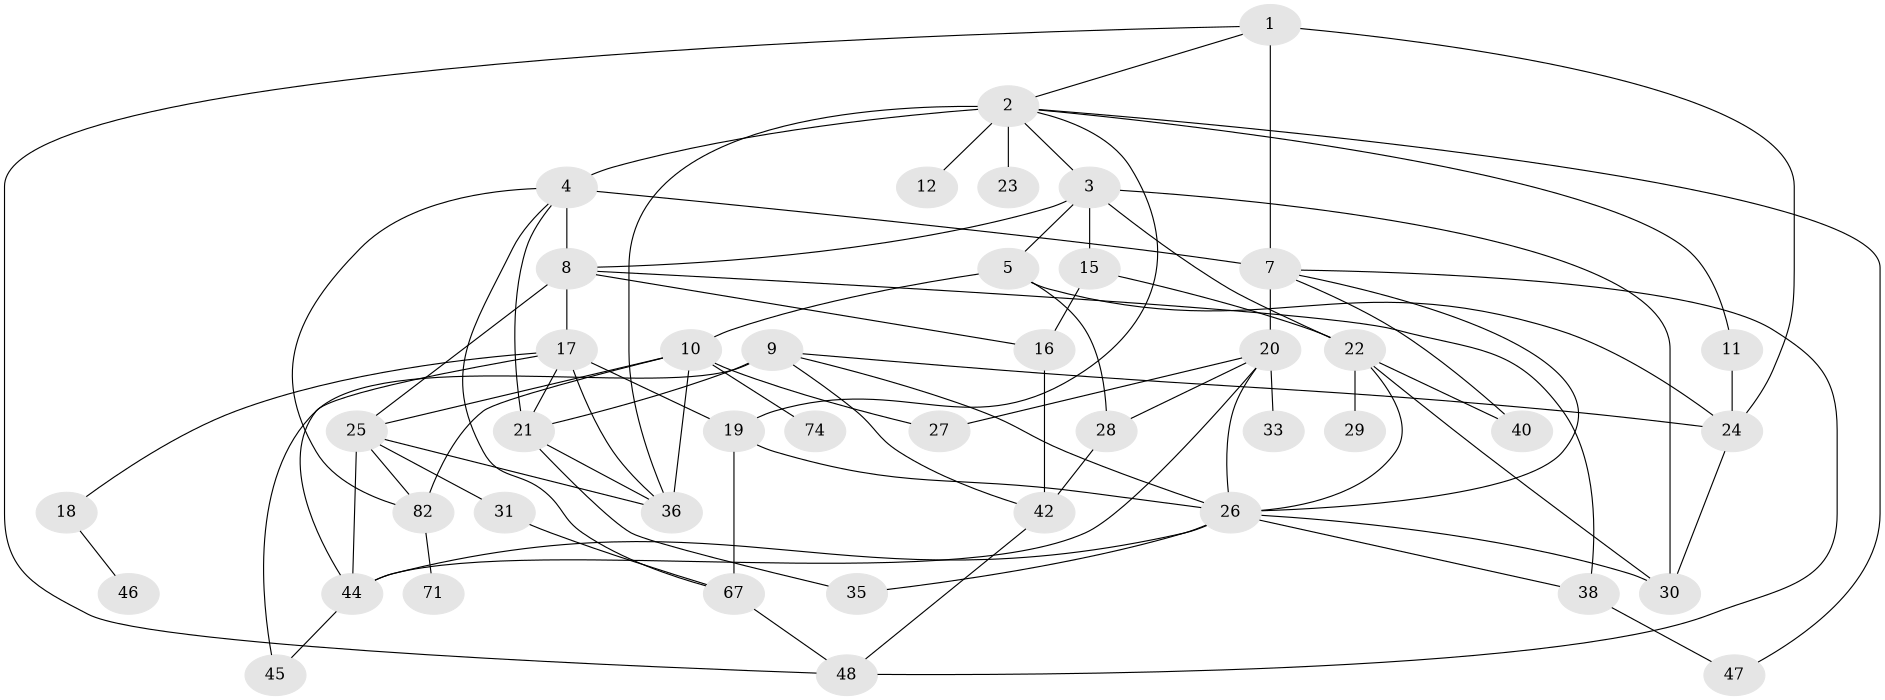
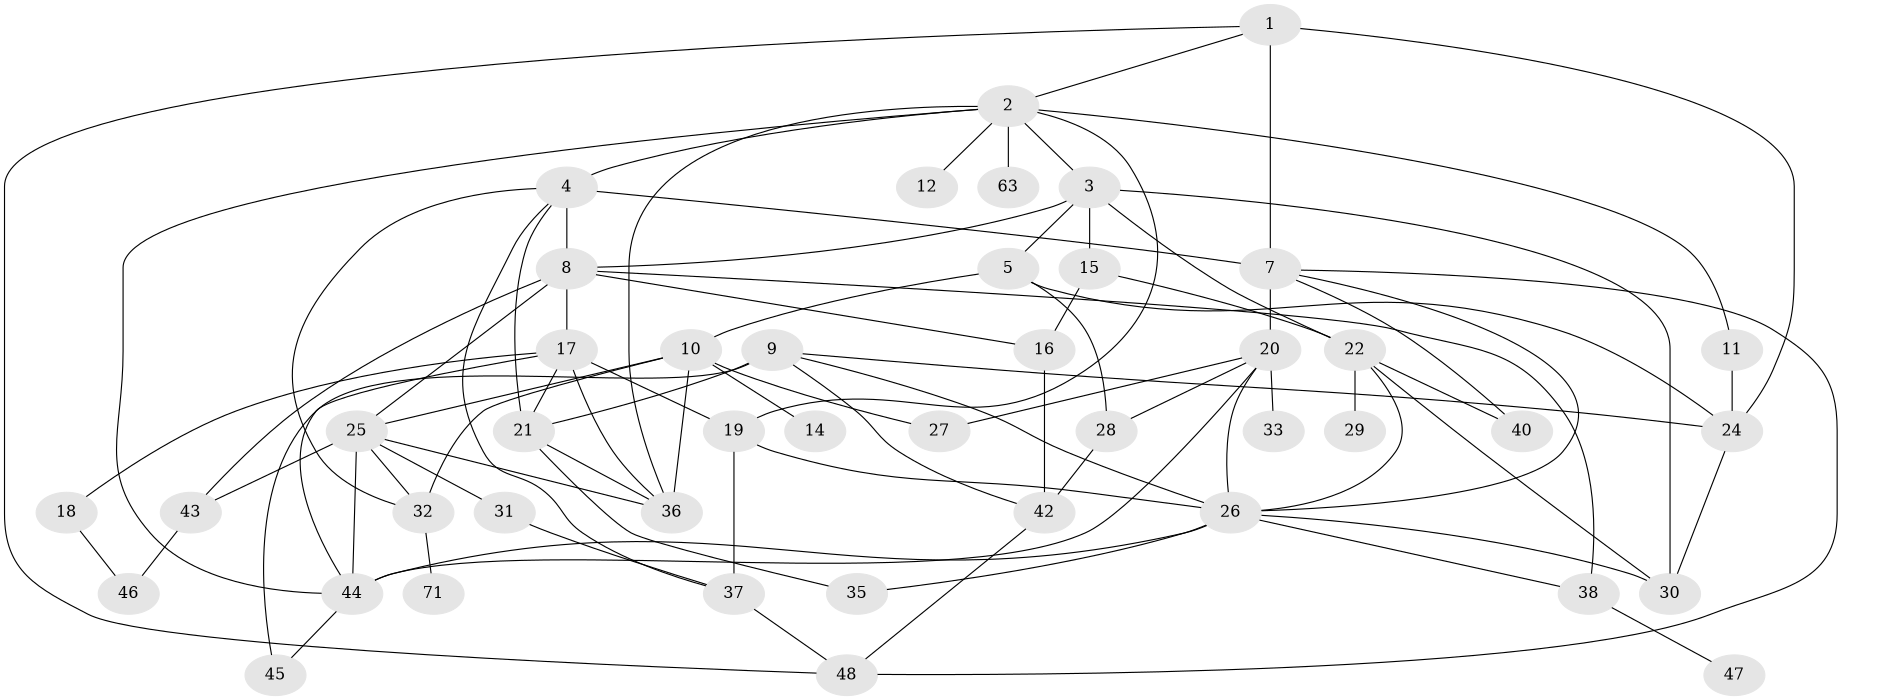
(1008, 187) -> (1008, 187)
(1690, 190) -> (313, 190)
(815, 431) -> (815, 431)
none -> (191, 513)
(423, 513) -> (423, 513)
(734, 594) -> (734, 594)
